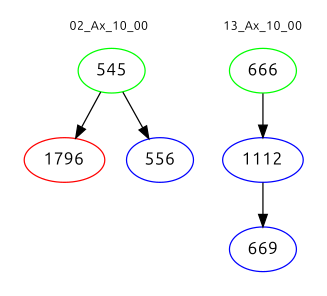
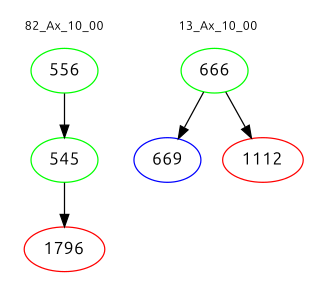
(109, 27) -> (64, 27)
(133, 110) -> (64, 109)
(160, 160) -> (64, 71)
(263, 160) -> (263, 160)
(263, 199) -> (194, 110)
